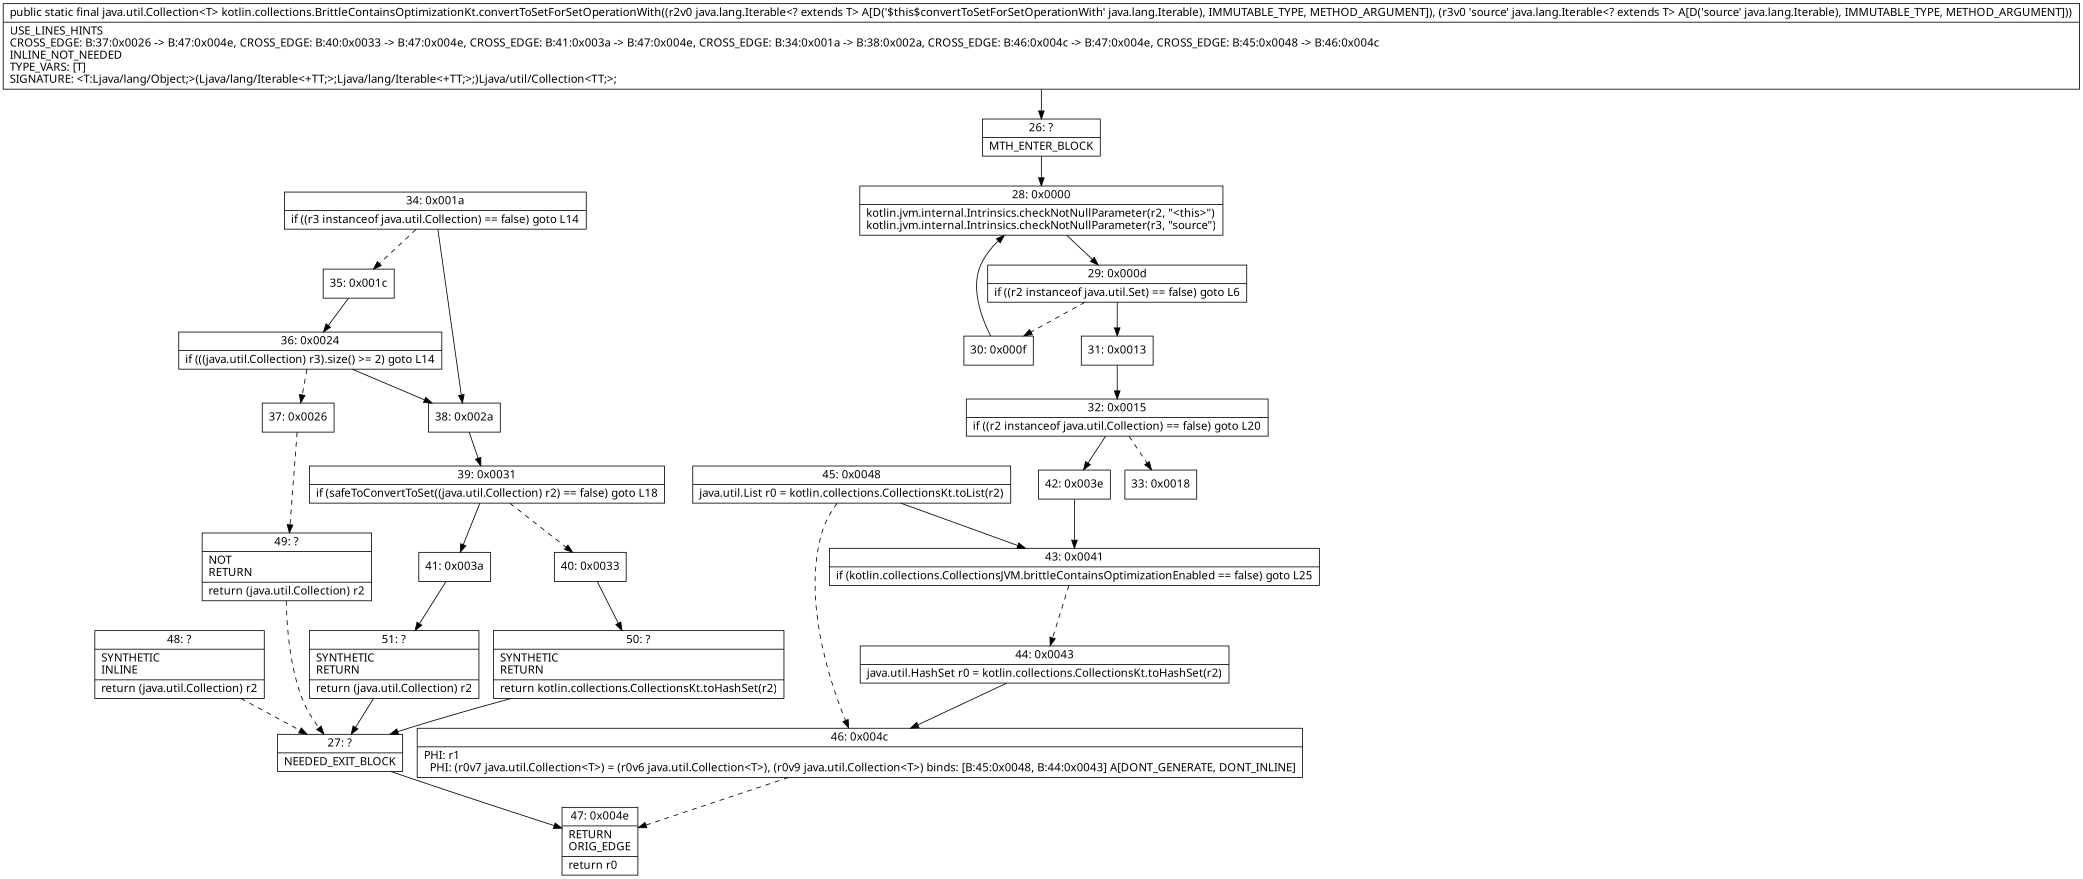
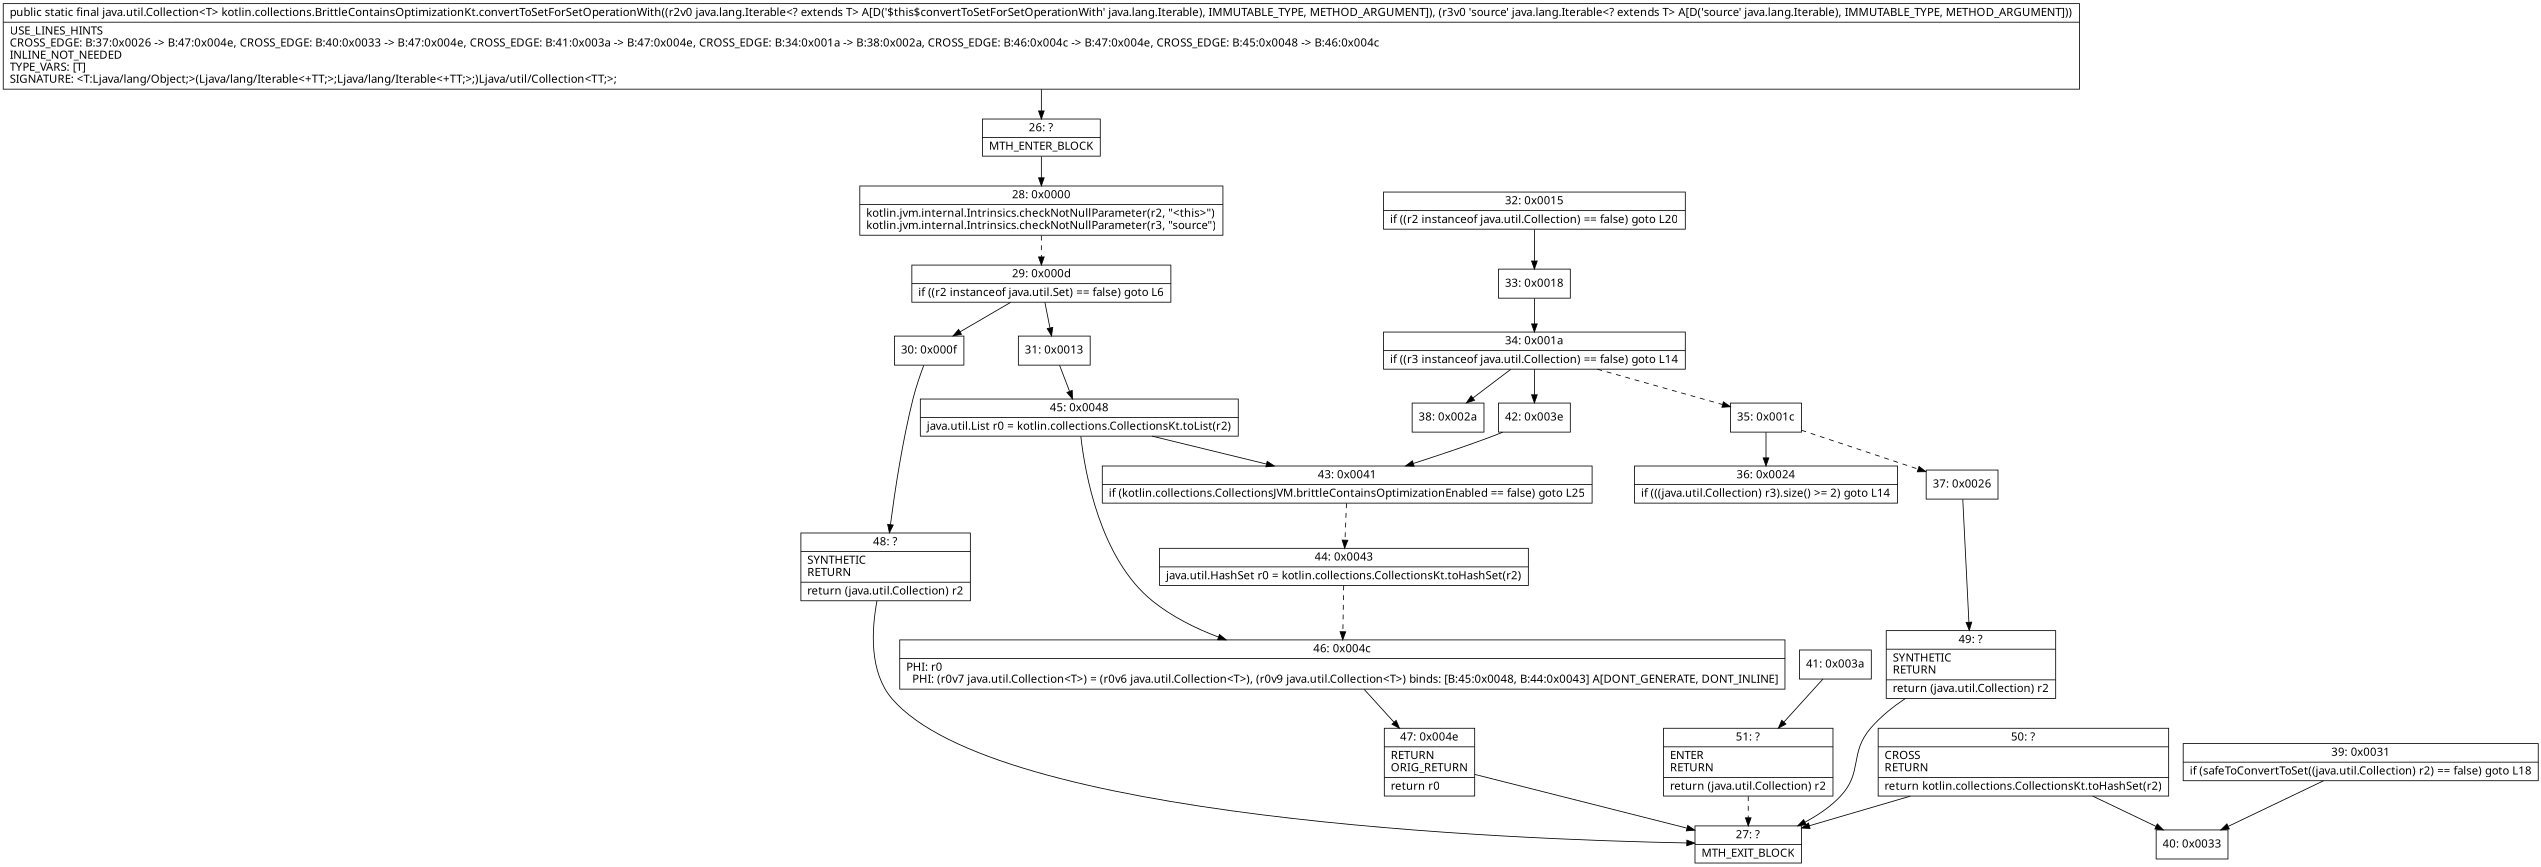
(1079, 247) -> (1041, 246)
(977, 286) -> (903, 444)
none -> (1534, 311)
(1058, 317) -> (985, 317)
(1117, 378) -> (1065, 378)
(305, 382) -> (1860, 450)
(388, 385) -> none
(474, 445) -> none
(1097, 450) -> (1534, 382)
(1138, 450) -> (1534, 245)
(294, 479) -> (1966, 561)
(472, 524) -> none
(538, 525) -> (2276, 804)
(220, 560) -> (1922, 658)
(608, 602) -> (2124, 811)
(817, 612) -> (1118, 560)
(345, 658) -> (1687, 756)
(529, 658) -> (1903, 756)
(293, 667) -> (1856, 762)
(120, 670) -> (830, 573)
(962, 704) -> (1343, 609)
(364, 713) -> (1748, 807)
(270, 714) -> (1228, 810)
(443, 756) -> (926, 667)
(340, 762) -> (1748, 853)
(472, 799) -> (1581, 801)
(717, 801) -> (1379, 706)
(600, 847) -> (1430, 768)
